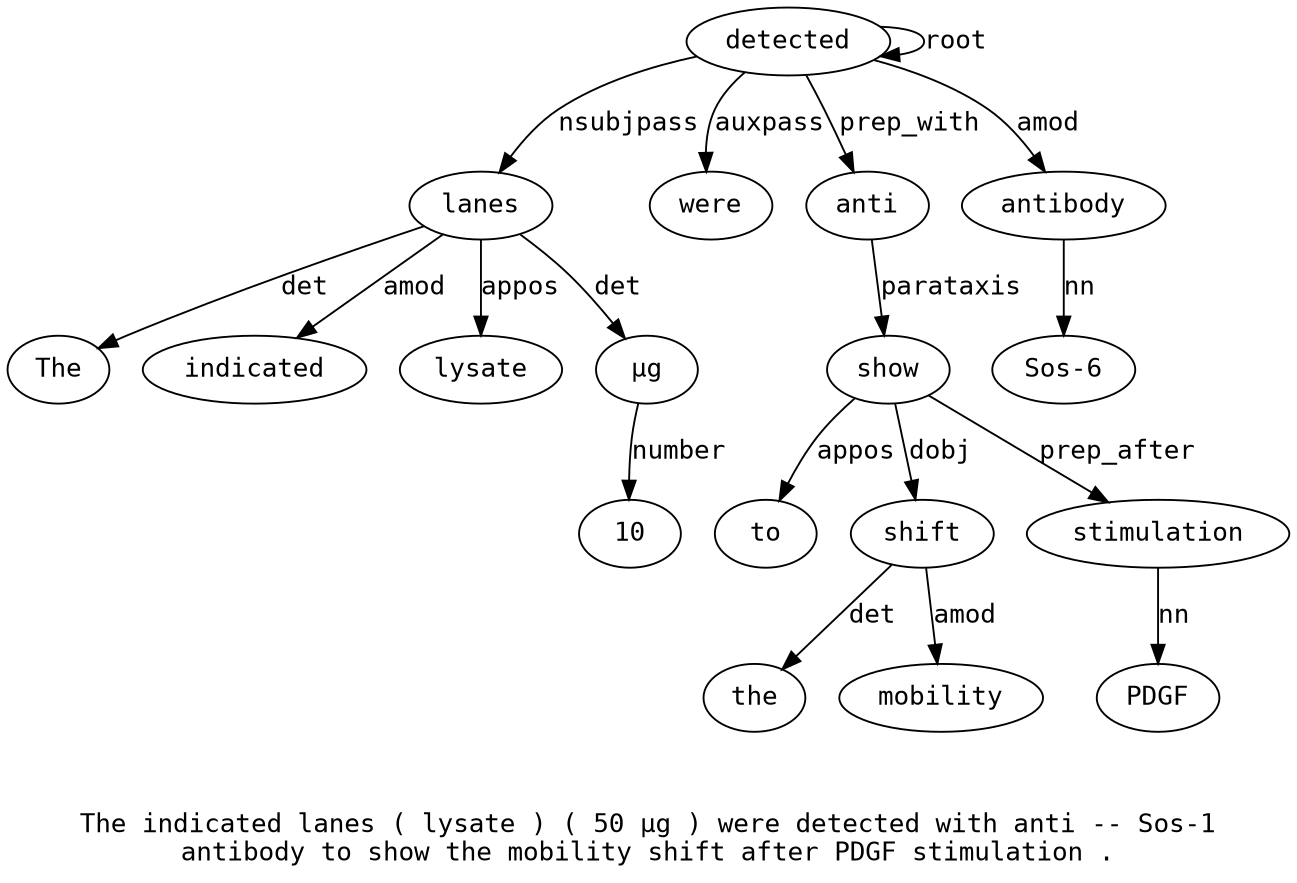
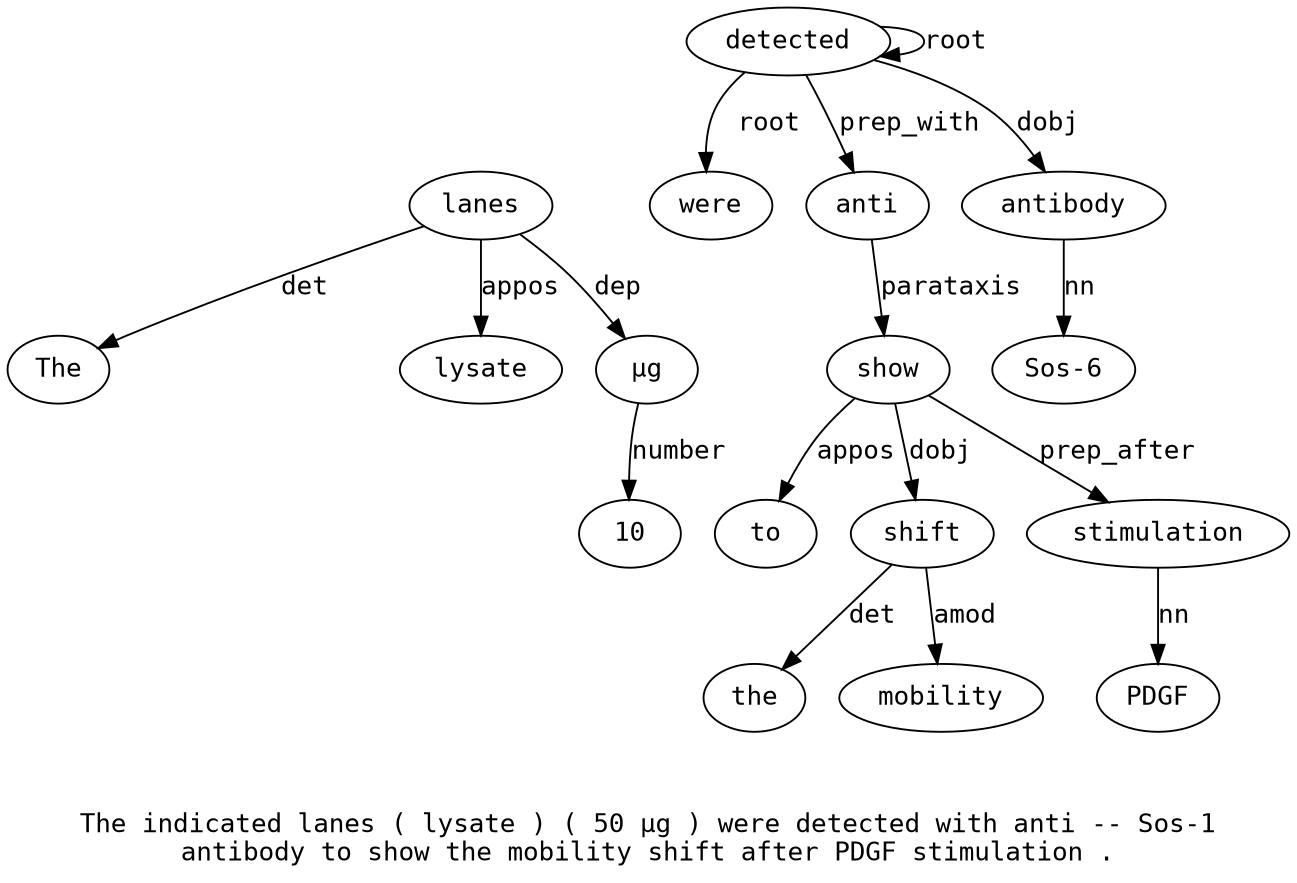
(594, 90) -> none
(770, 124) -> (770, 124)
(1049, 124) -> (1049, 124)
(618, 288) -> (618, 288)
(255, 370) -> none
